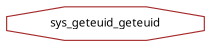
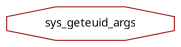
(105, 24) -> (91, 24)
